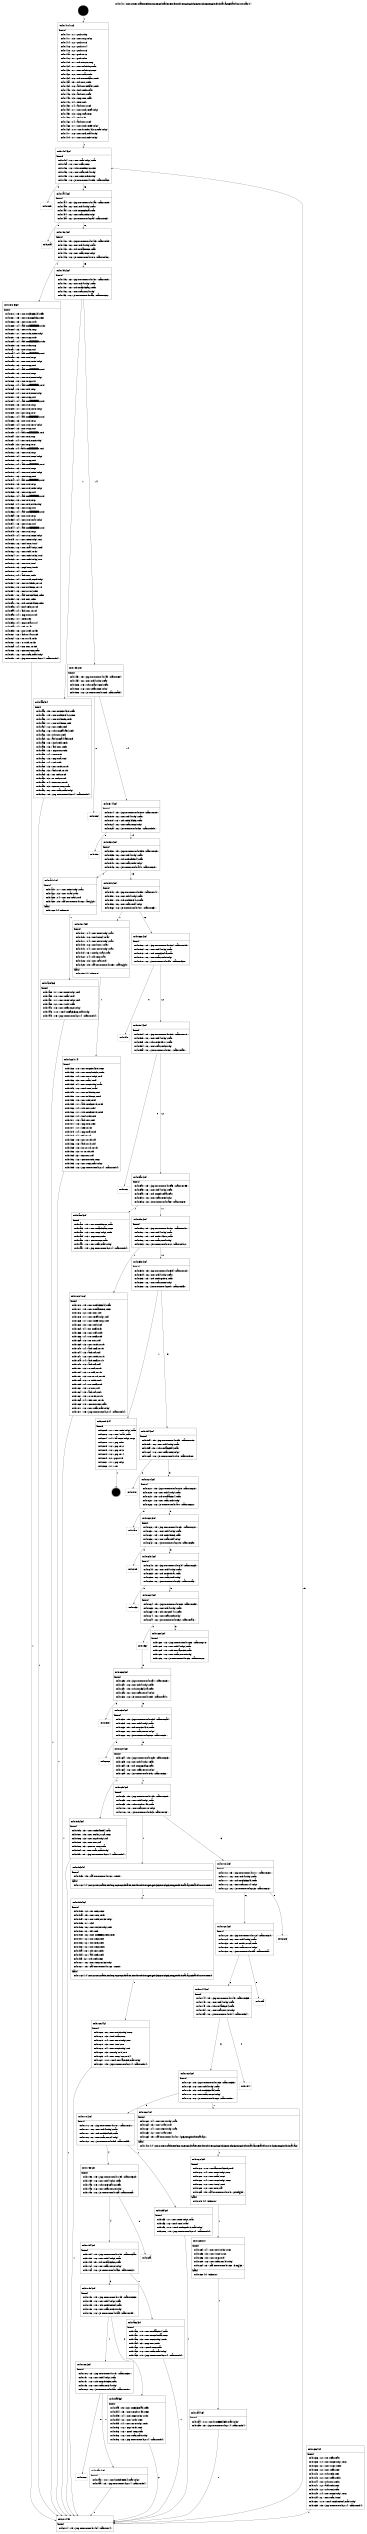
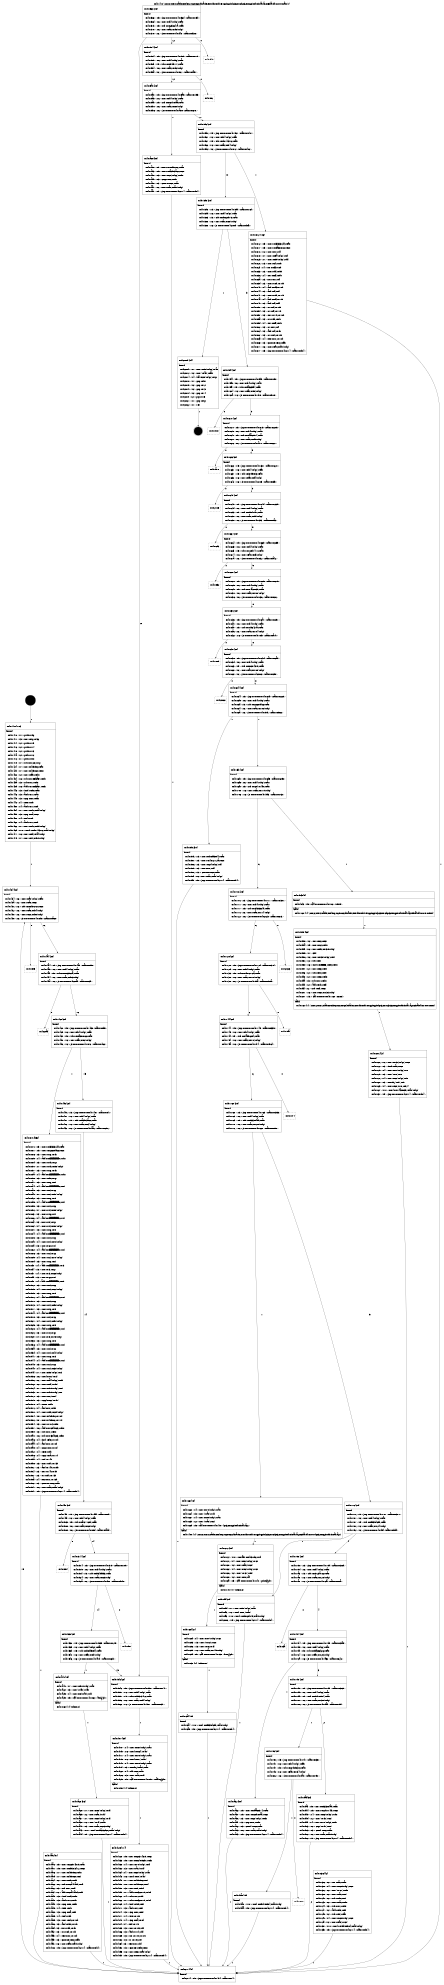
(72, 498) -> none
(145, 922) -> (139, 855)
none -> (172, 1082)
(142, 1659) -> (252, 604)
